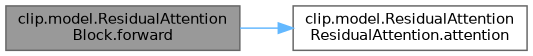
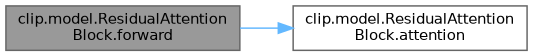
(410, 28) -> (410, 28)
